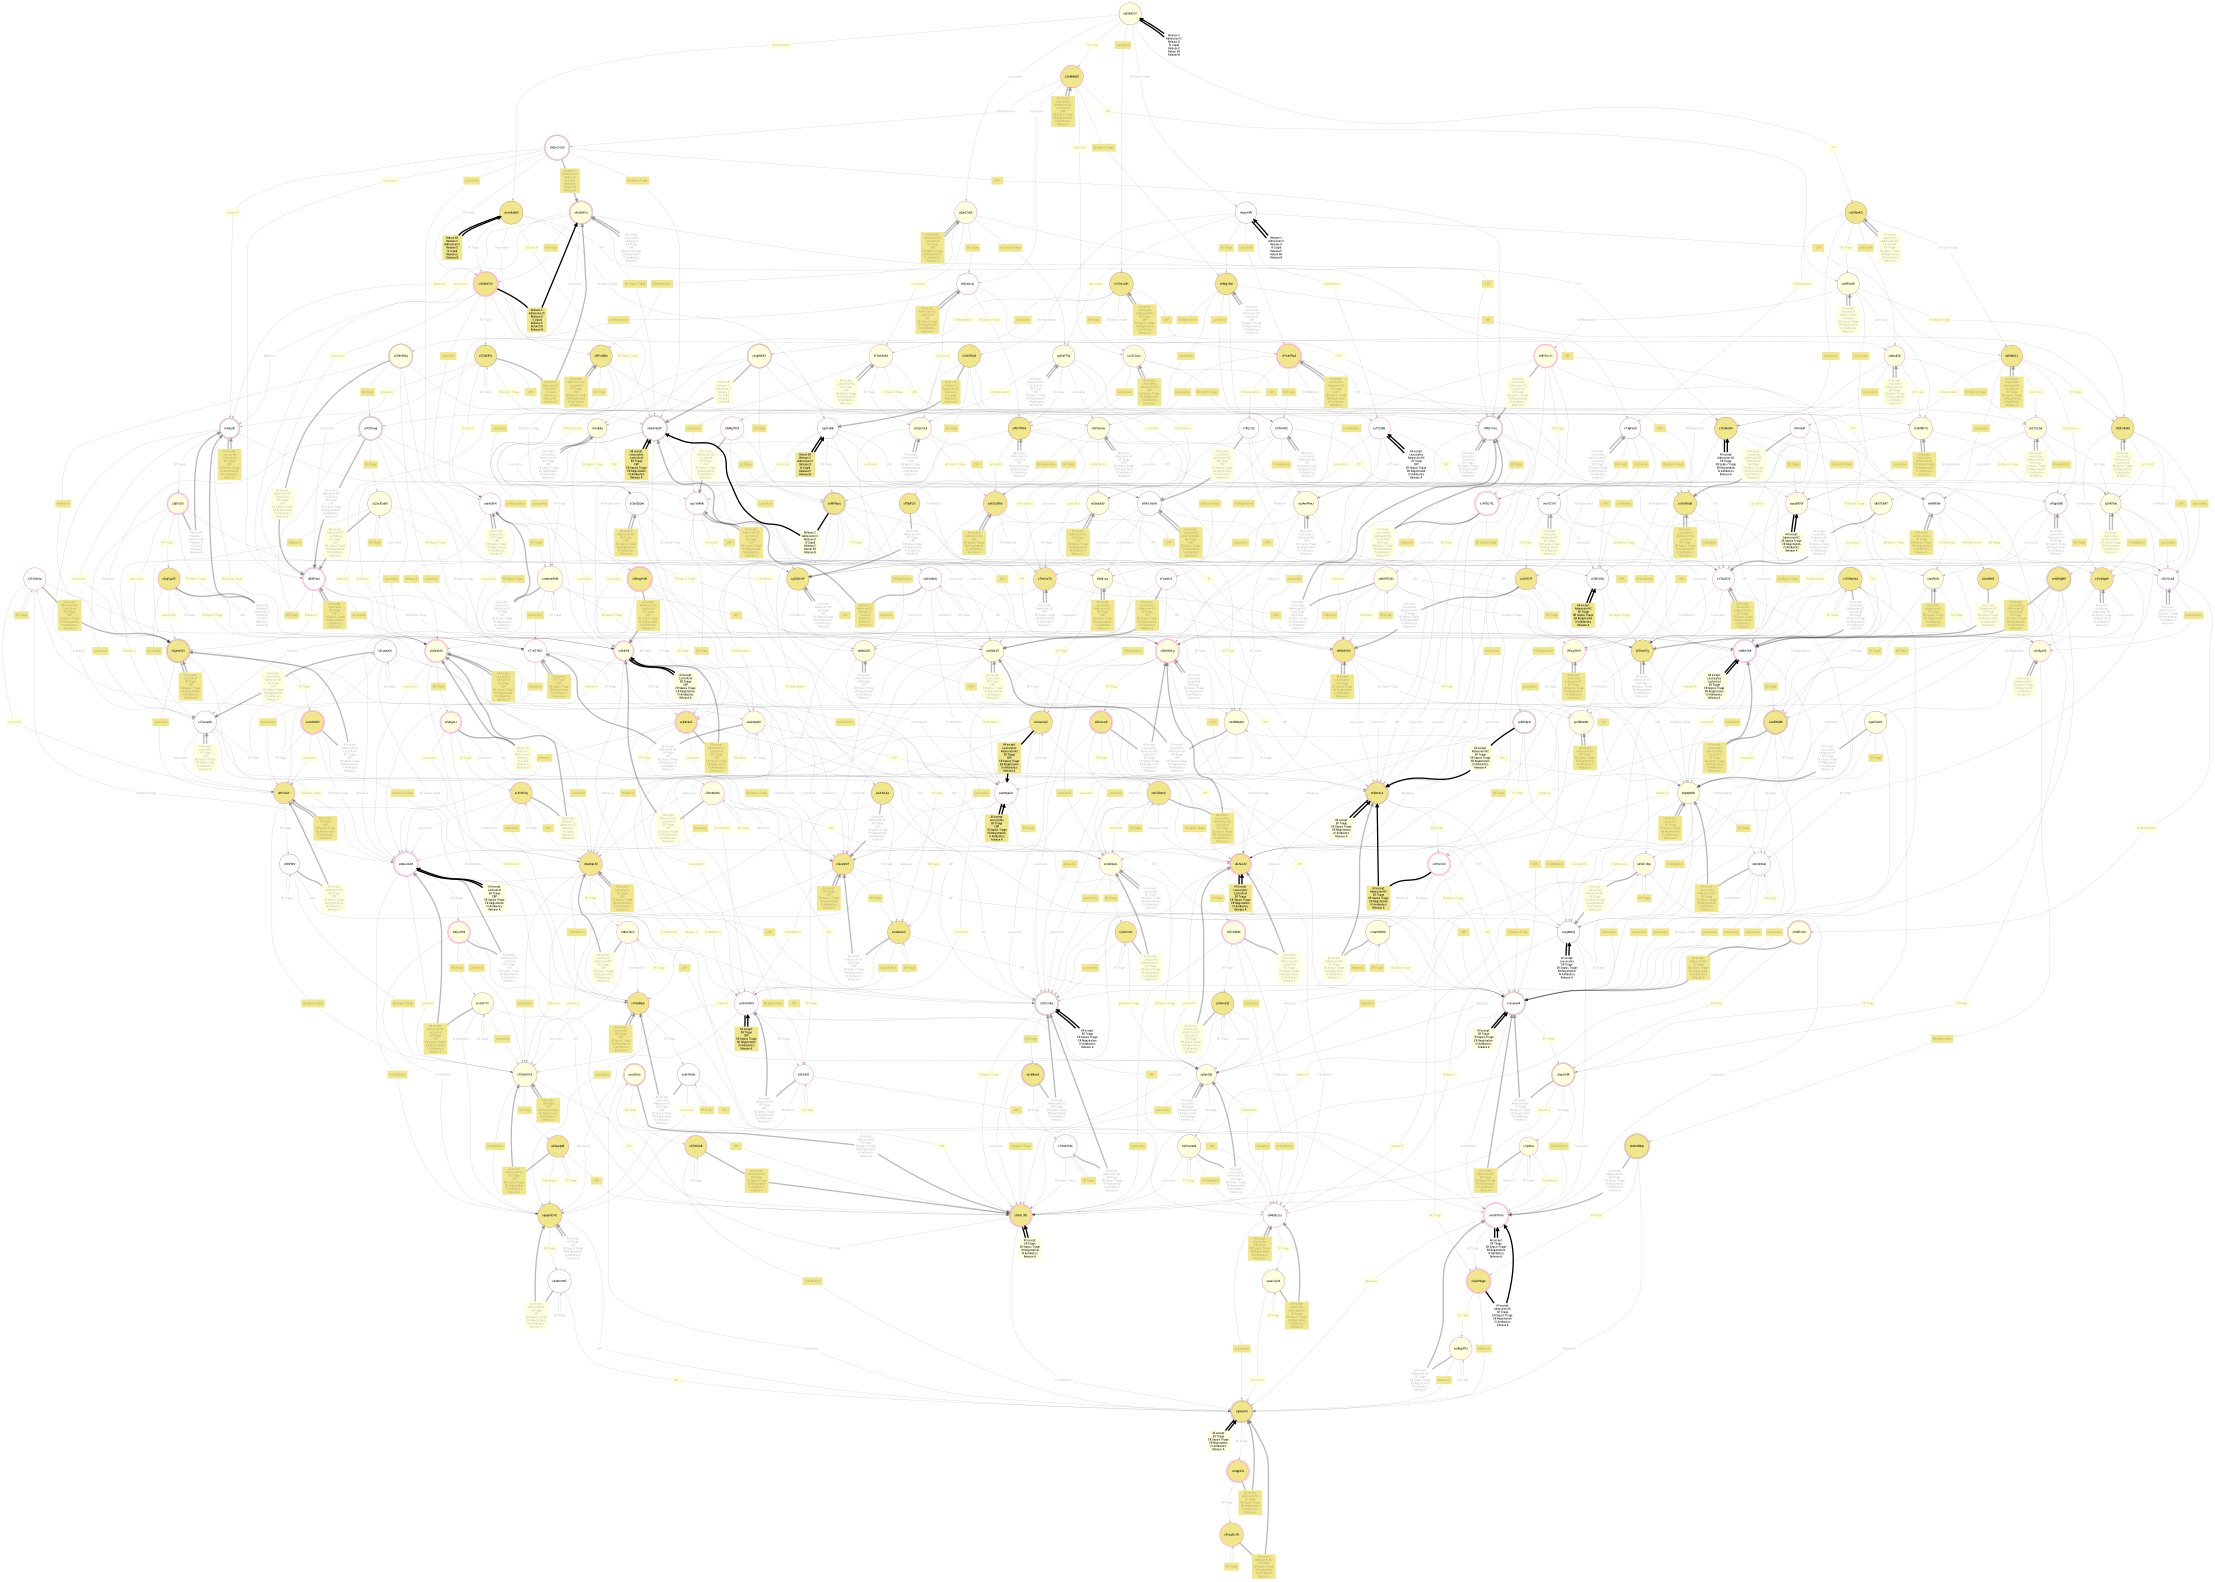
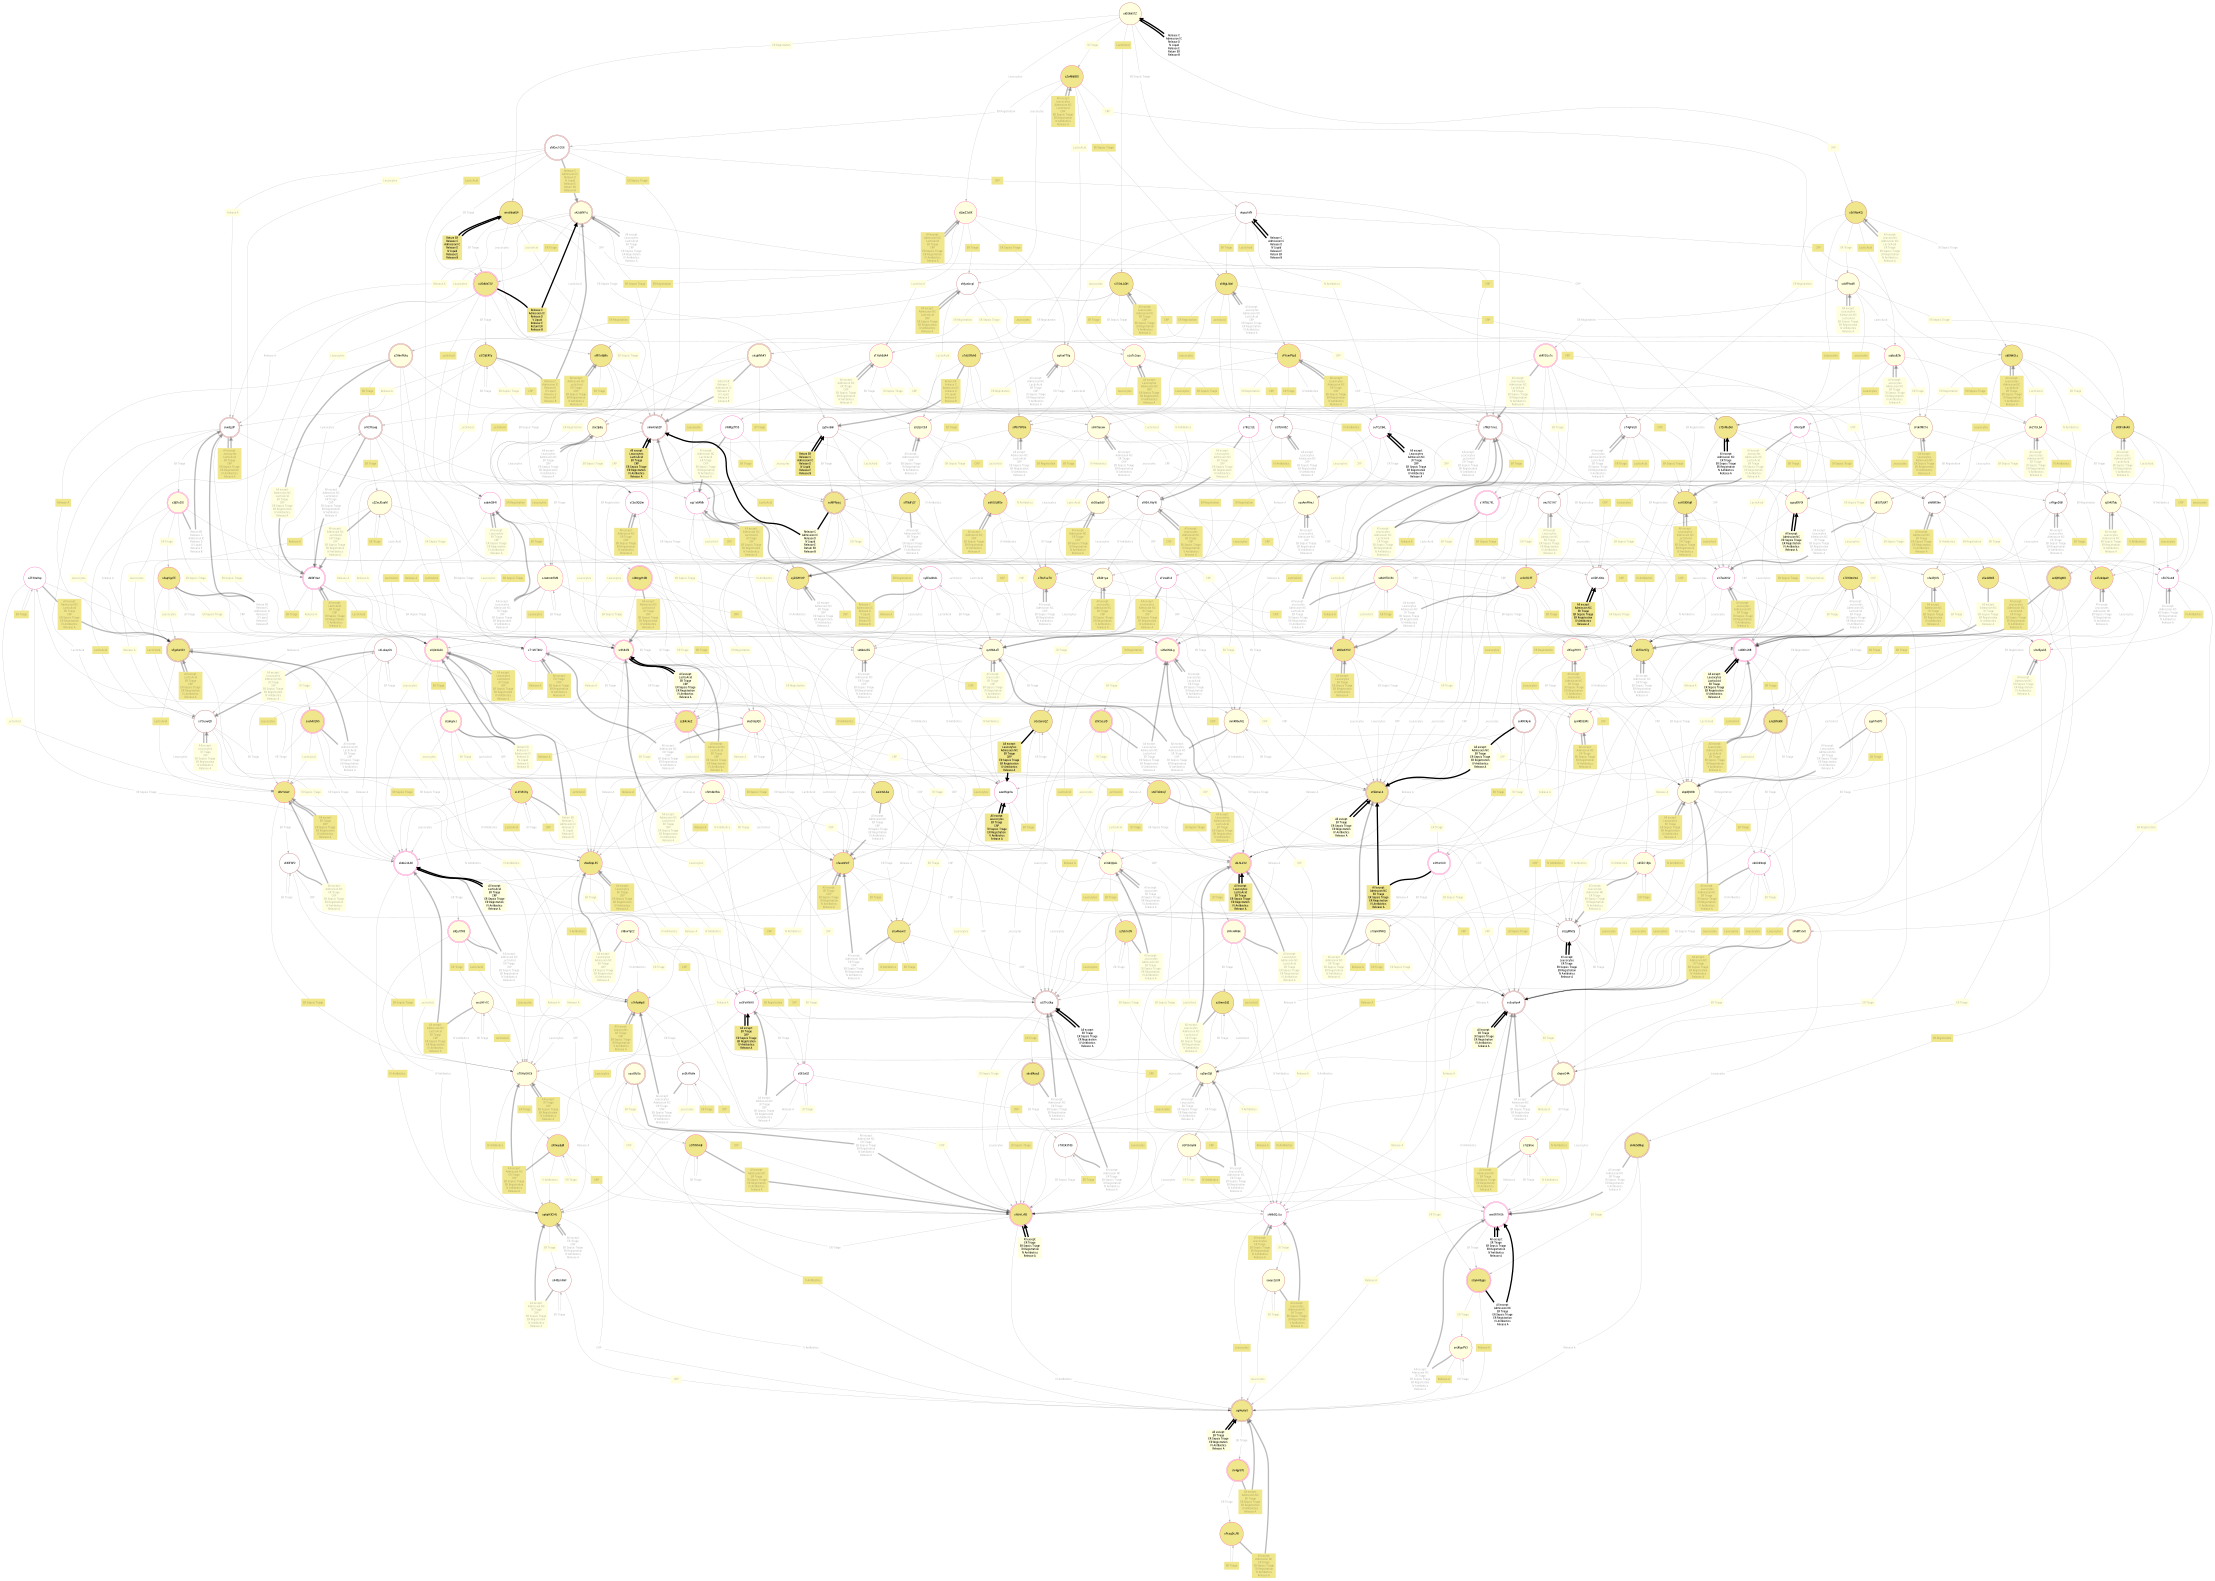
(1289, 356) -> (1289, 356)
